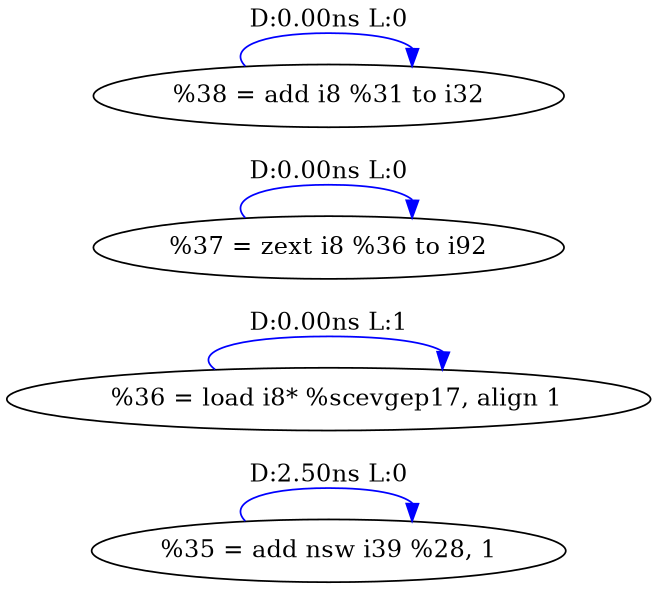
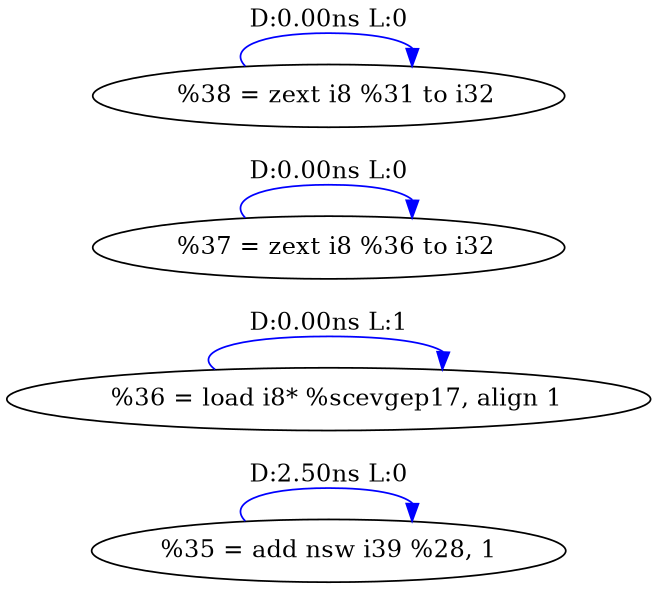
(329, 96) -> (329, 96)
(329, 248) -> (329, 248)
